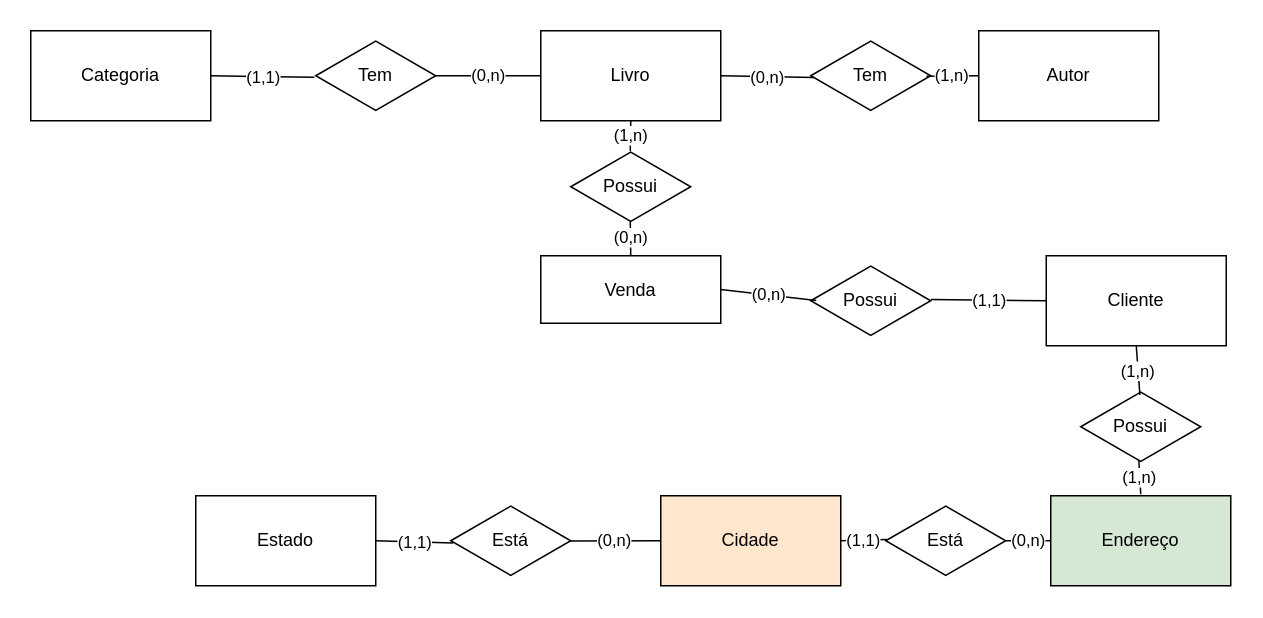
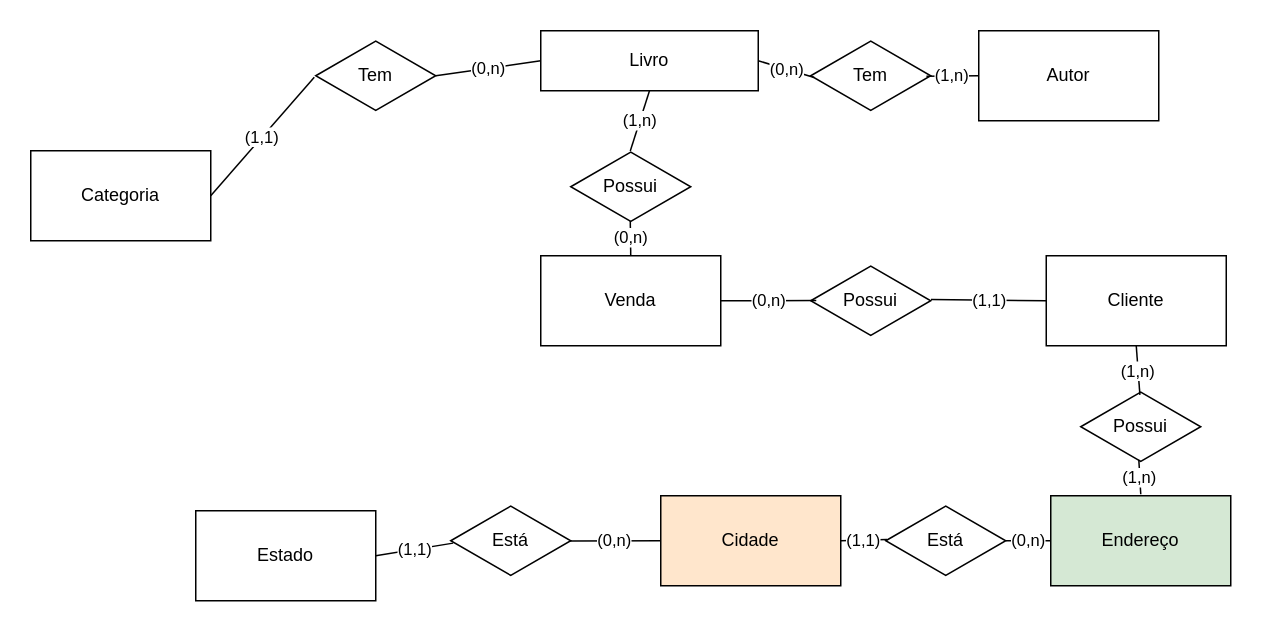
(121, 76) -> (121, 196)
(631, 76) -> (650, 61)
(631, 290) -> (631, 301)
(286, 541) -> (286, 556)
